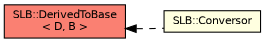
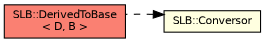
(150, 29) -> (139, 14)
